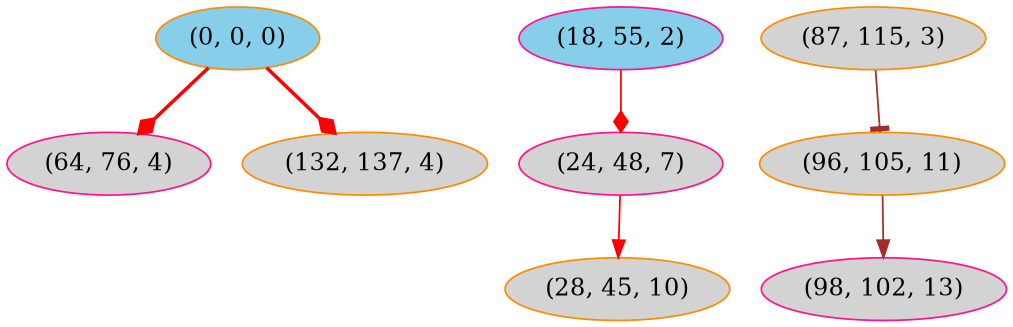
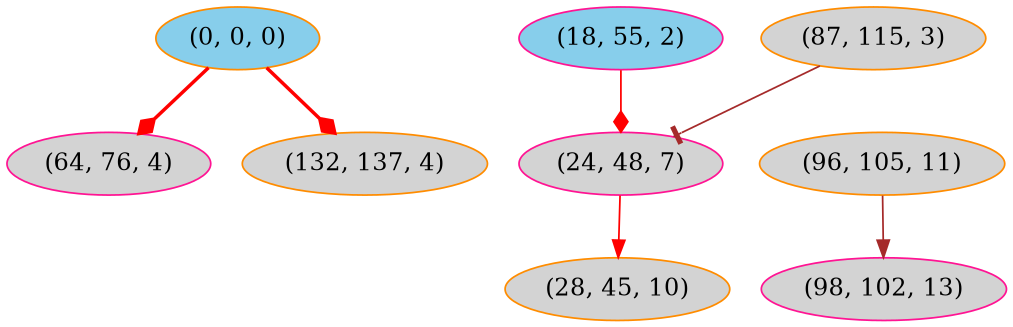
(878, 97) -> (751, 99)
